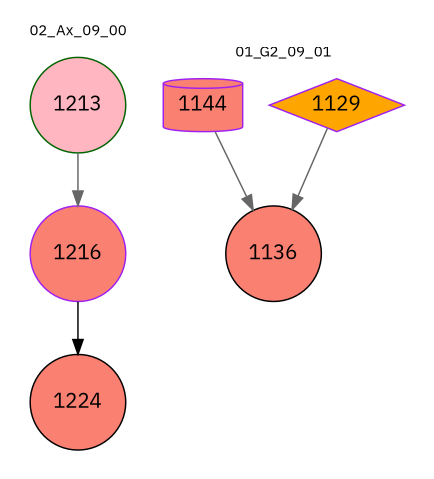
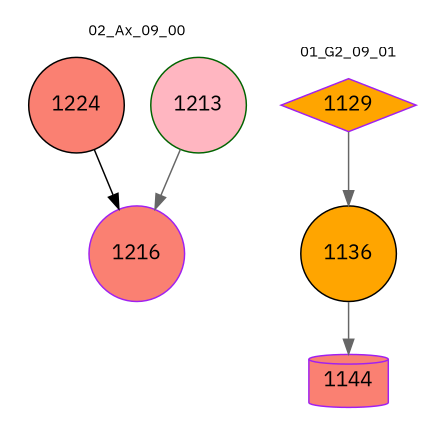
(231, 164) -> (349, 321)
(274, 254) -> (349, 254)
(78, 320) -> (104, 172)
